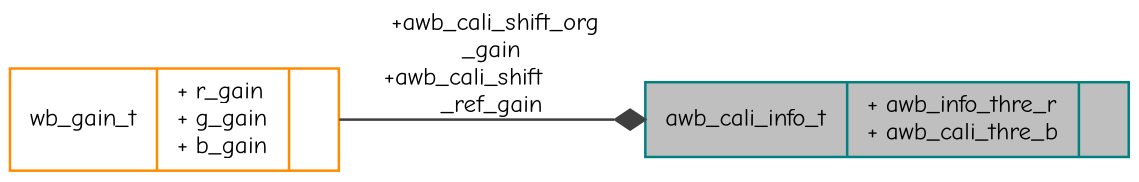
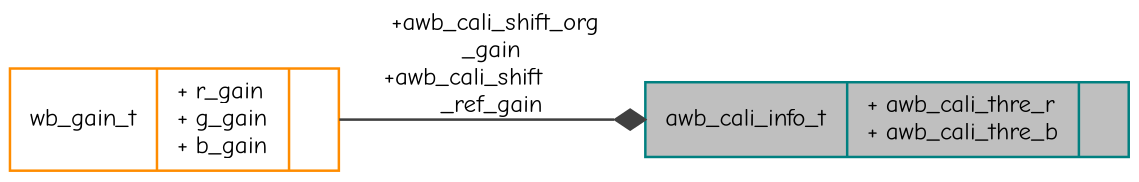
(962, 105) -> (962, 105)
